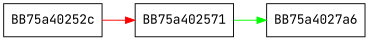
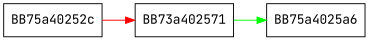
(184, 20) -> (184, 20)
(316, 20) -> (316, 20)
